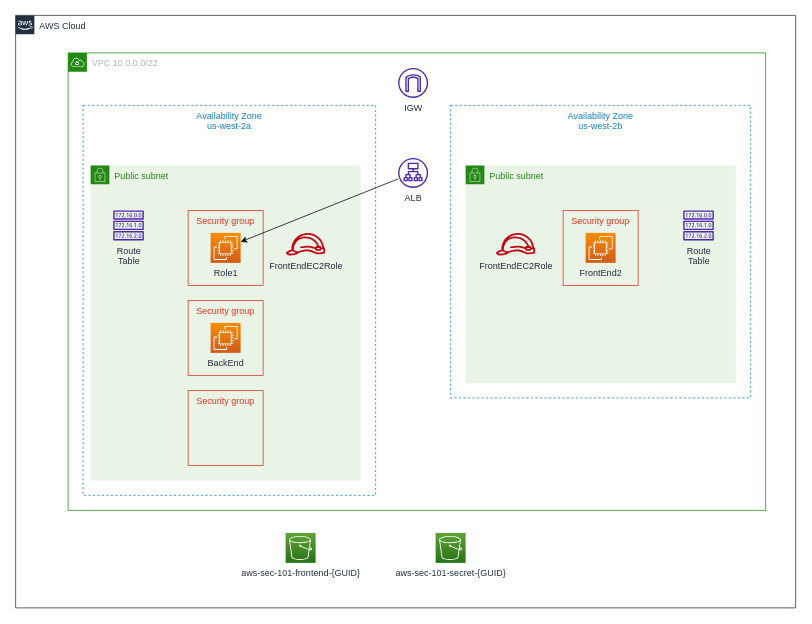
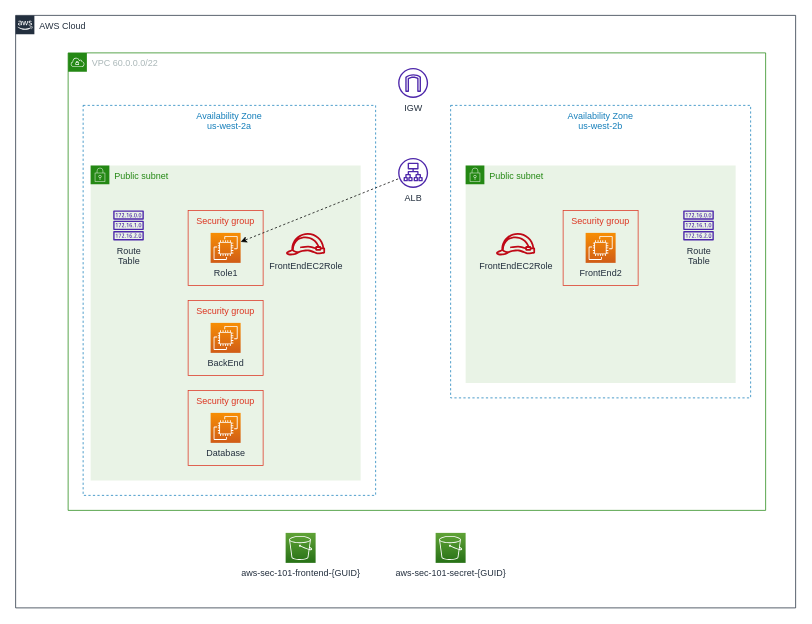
(125, 64) -> (125, 64)
(321, 209) -> (321, 209)
none -> (225, 428)
